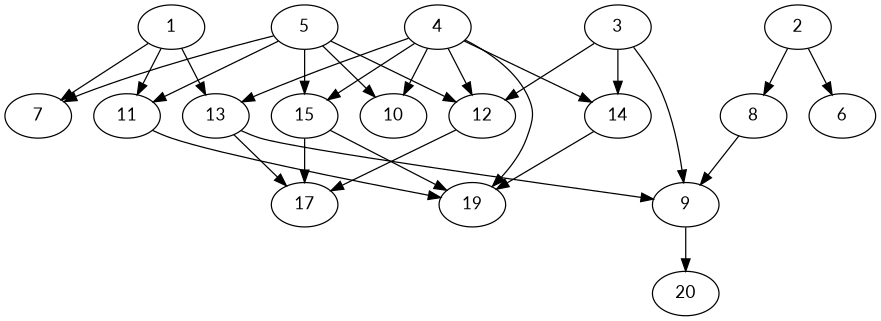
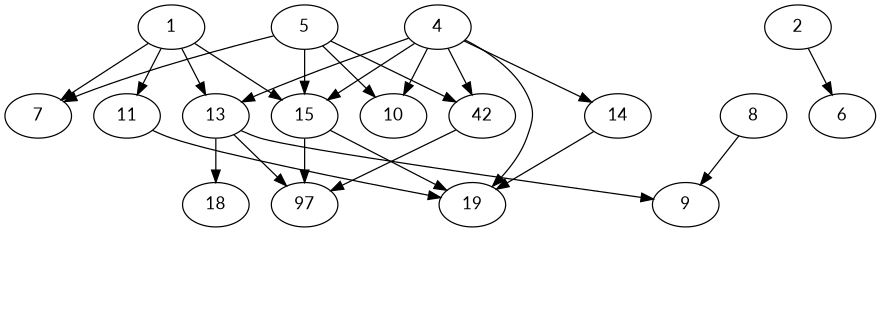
(618, 27) -> none
(779, 66) -> none
none -> (233, 68)
(222, 69) -> none
(482, 116) -> (482, 116)
none -> (216, 205)
(305, 205) -> (305, 205)
(686, 294) -> none
